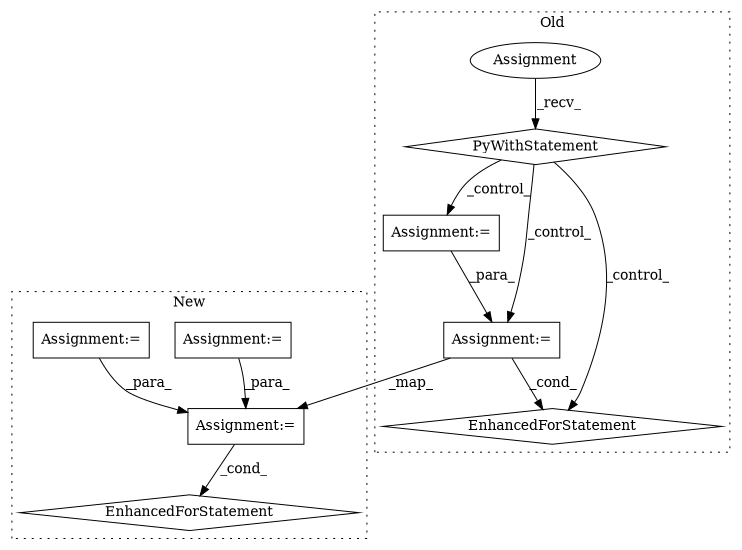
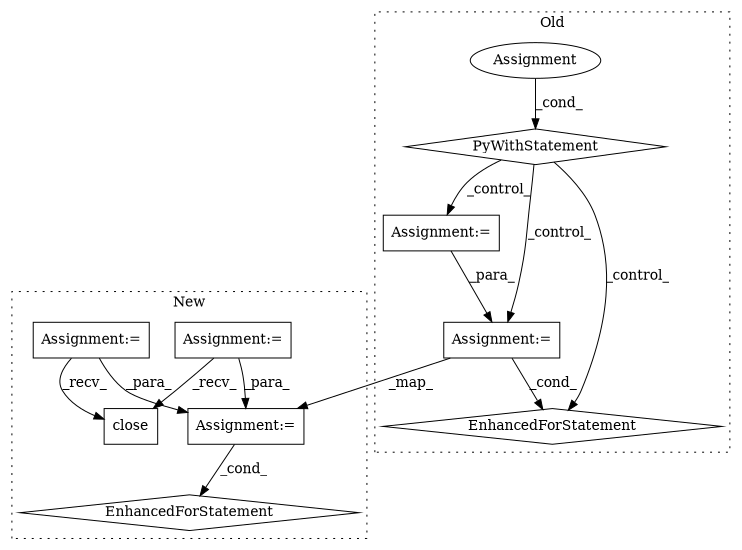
(559, 104) -> (559, 104)
none -> (131, 426)
